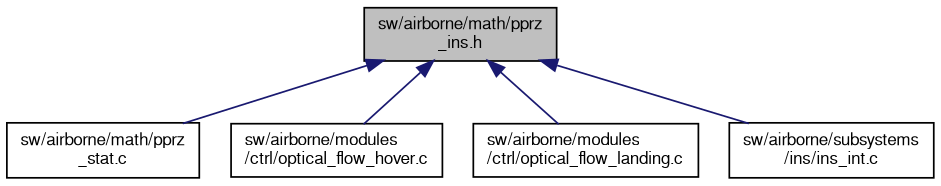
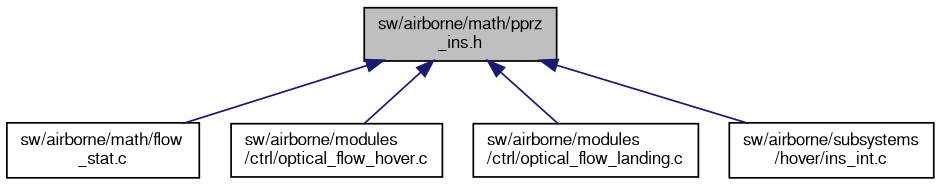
(103, 150) -> (103, 150)
(832, 150) -> (832, 150)
